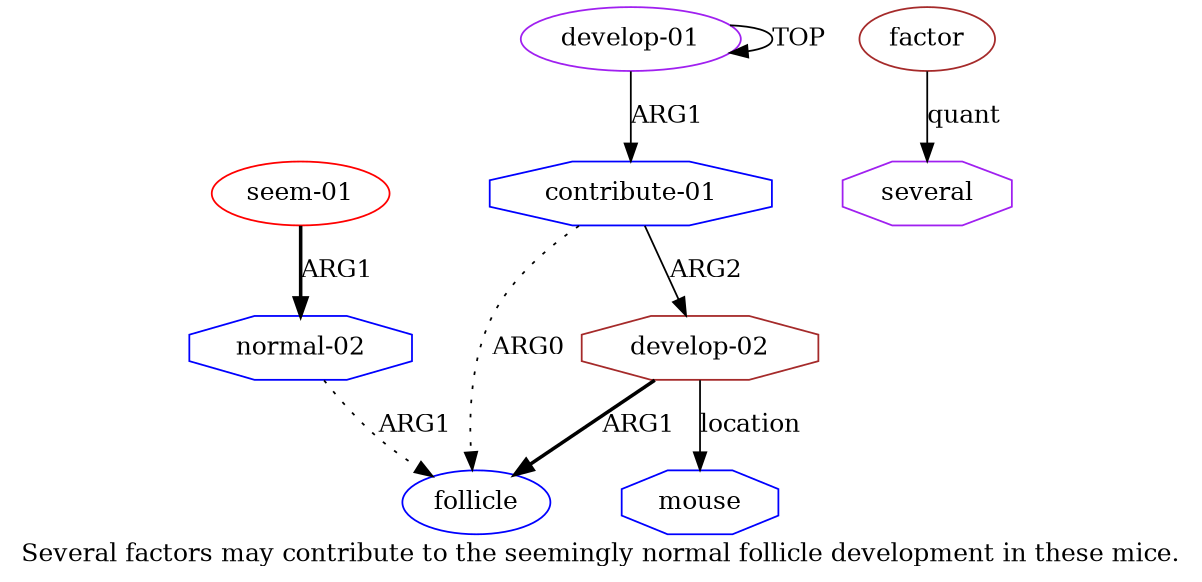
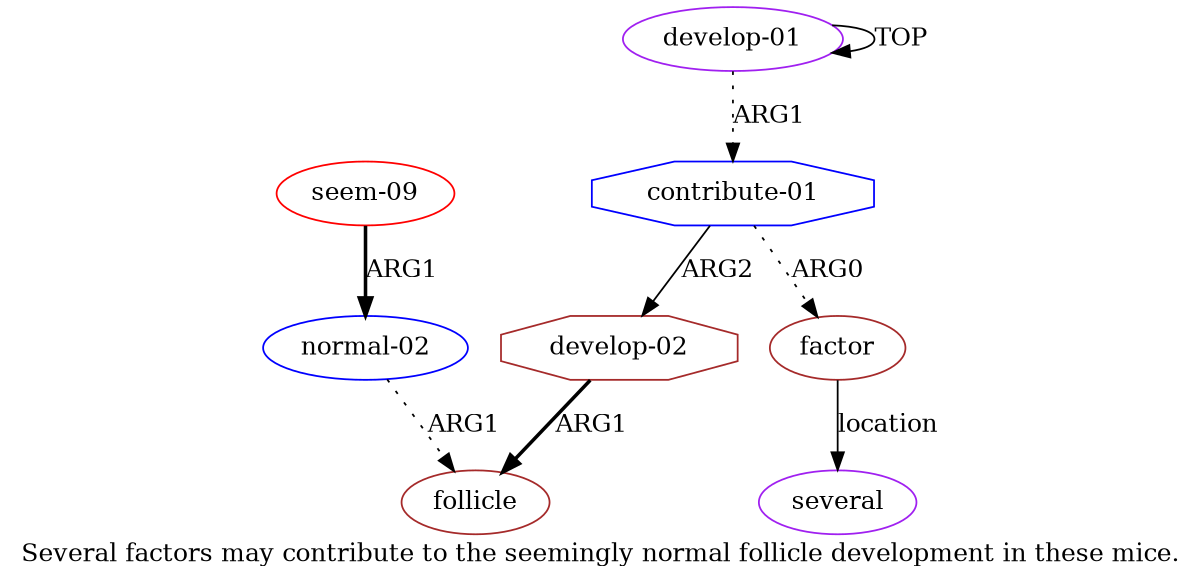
(631, 107) -> (733, 107)
(965, 116) -> (888, 425)
(301, 193) -> (366, 193)
(927, 193) -> (838, 502)
(490, 322) -> (781, 264)
(301, 348) -> (366, 348)
(476, 502) -> (476, 502)
(700, 502) -> none
